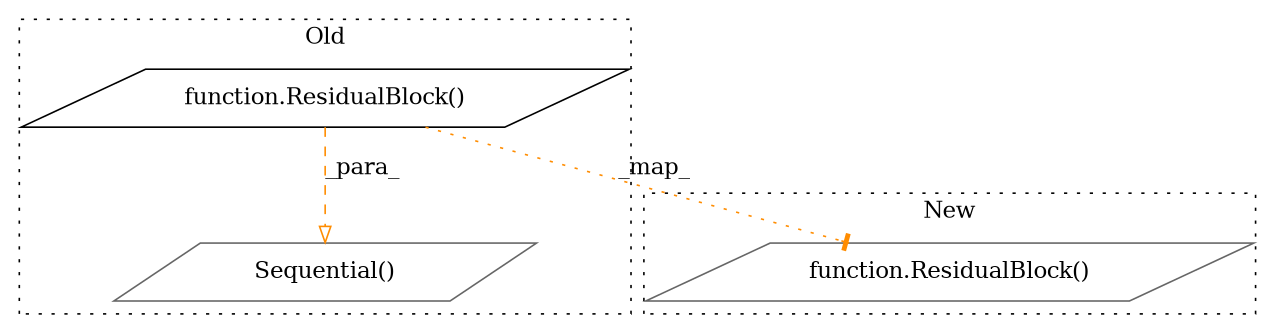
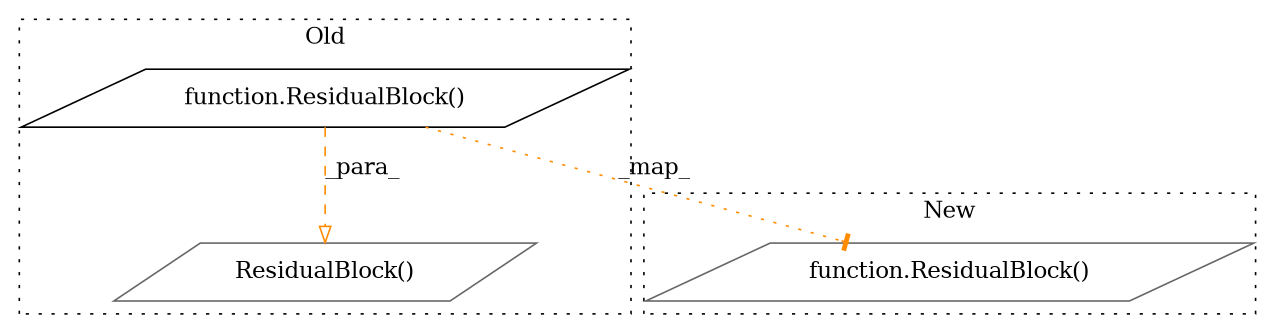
(325, 272) -> (325, 272)
